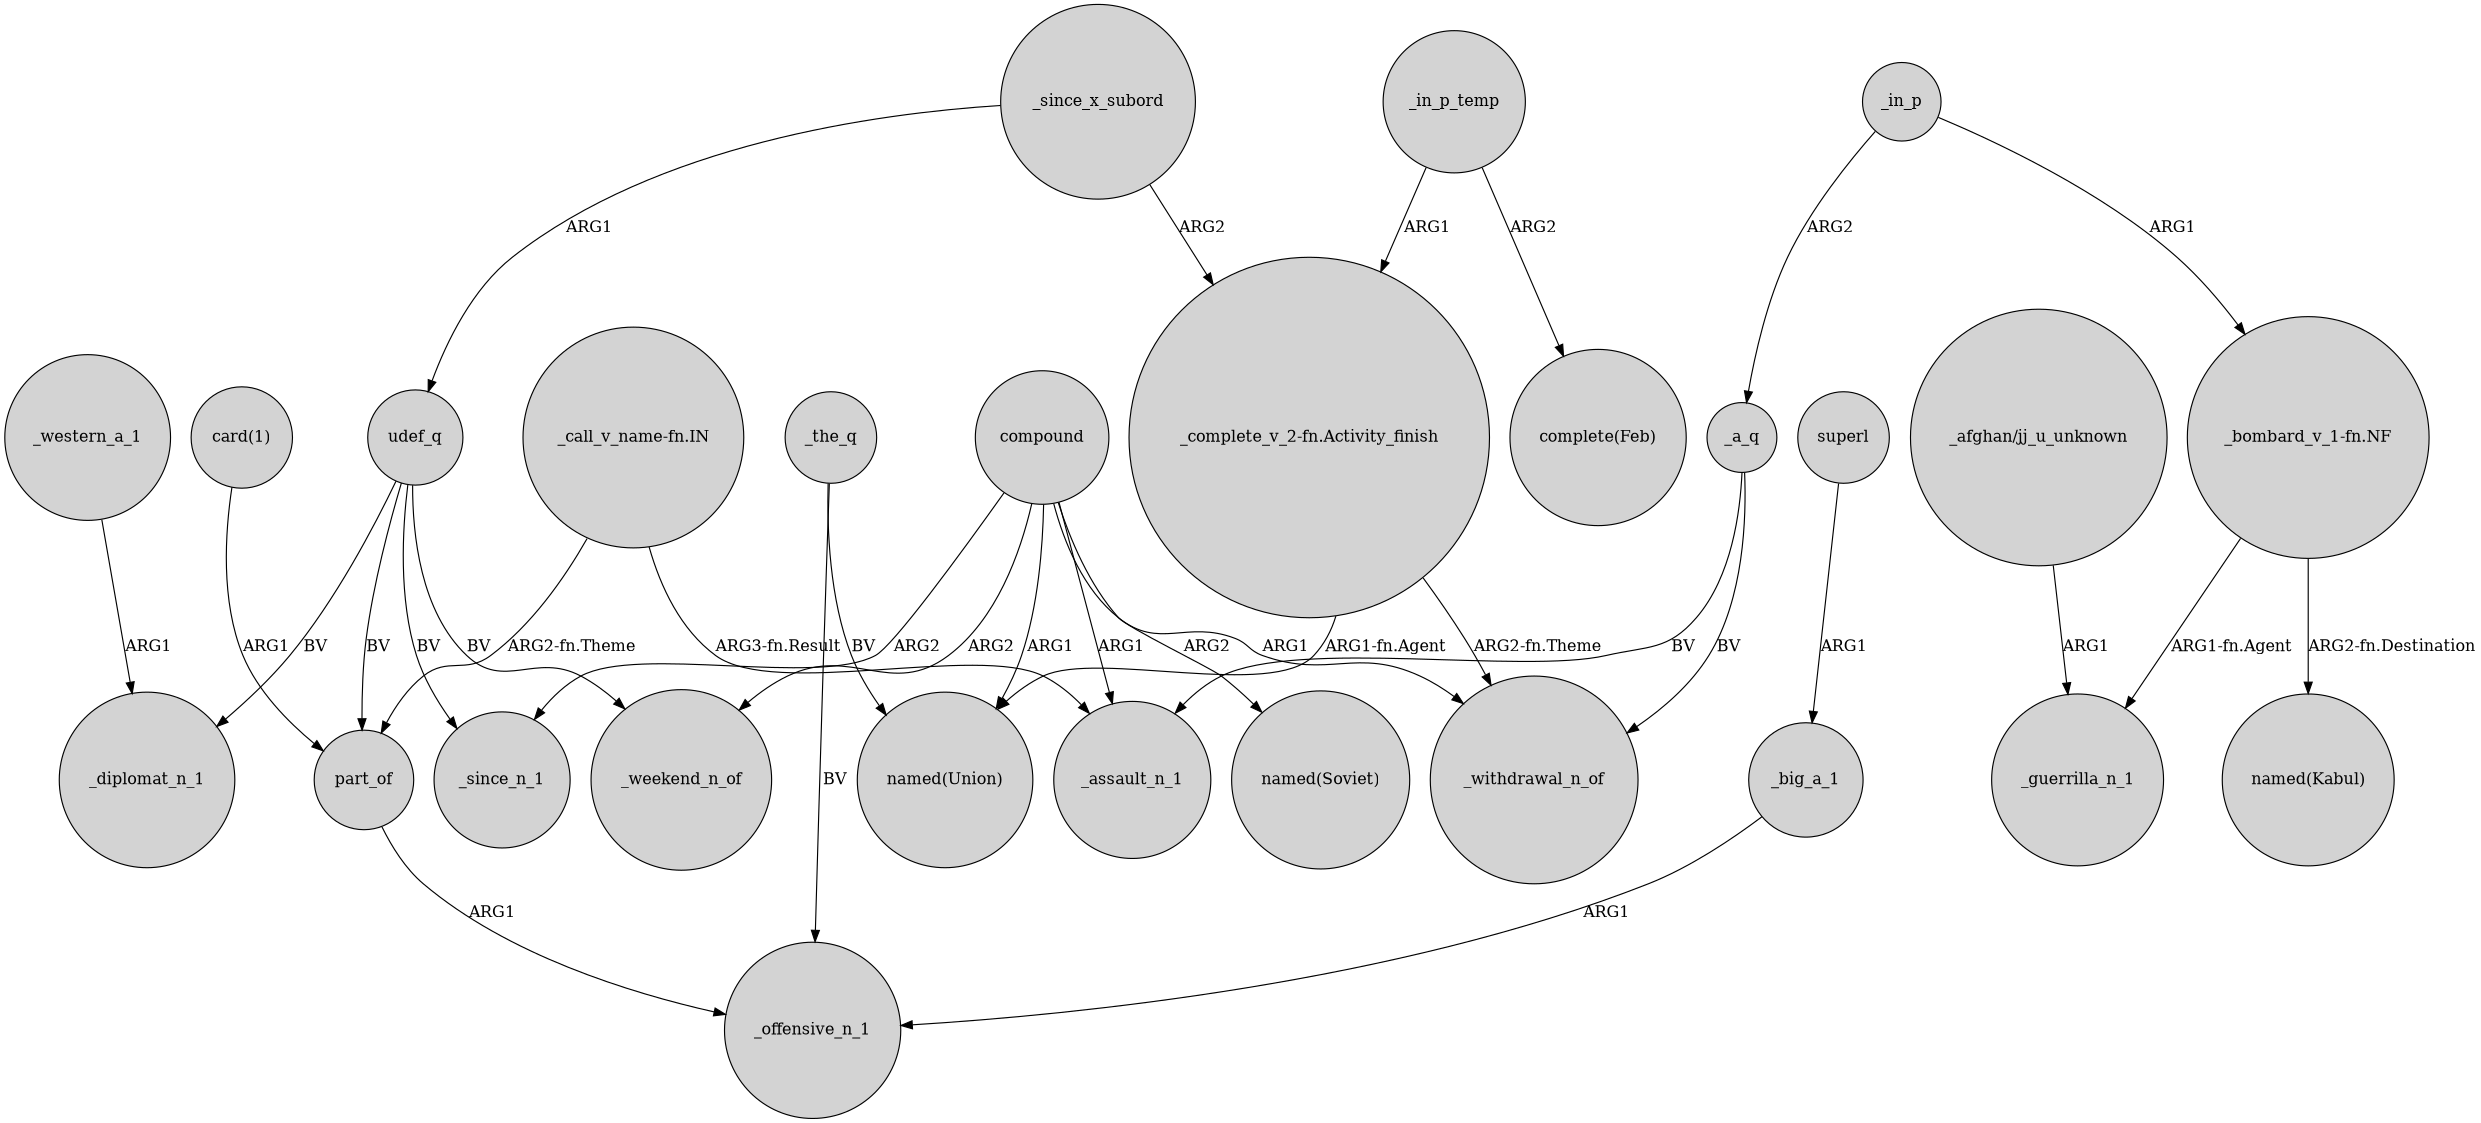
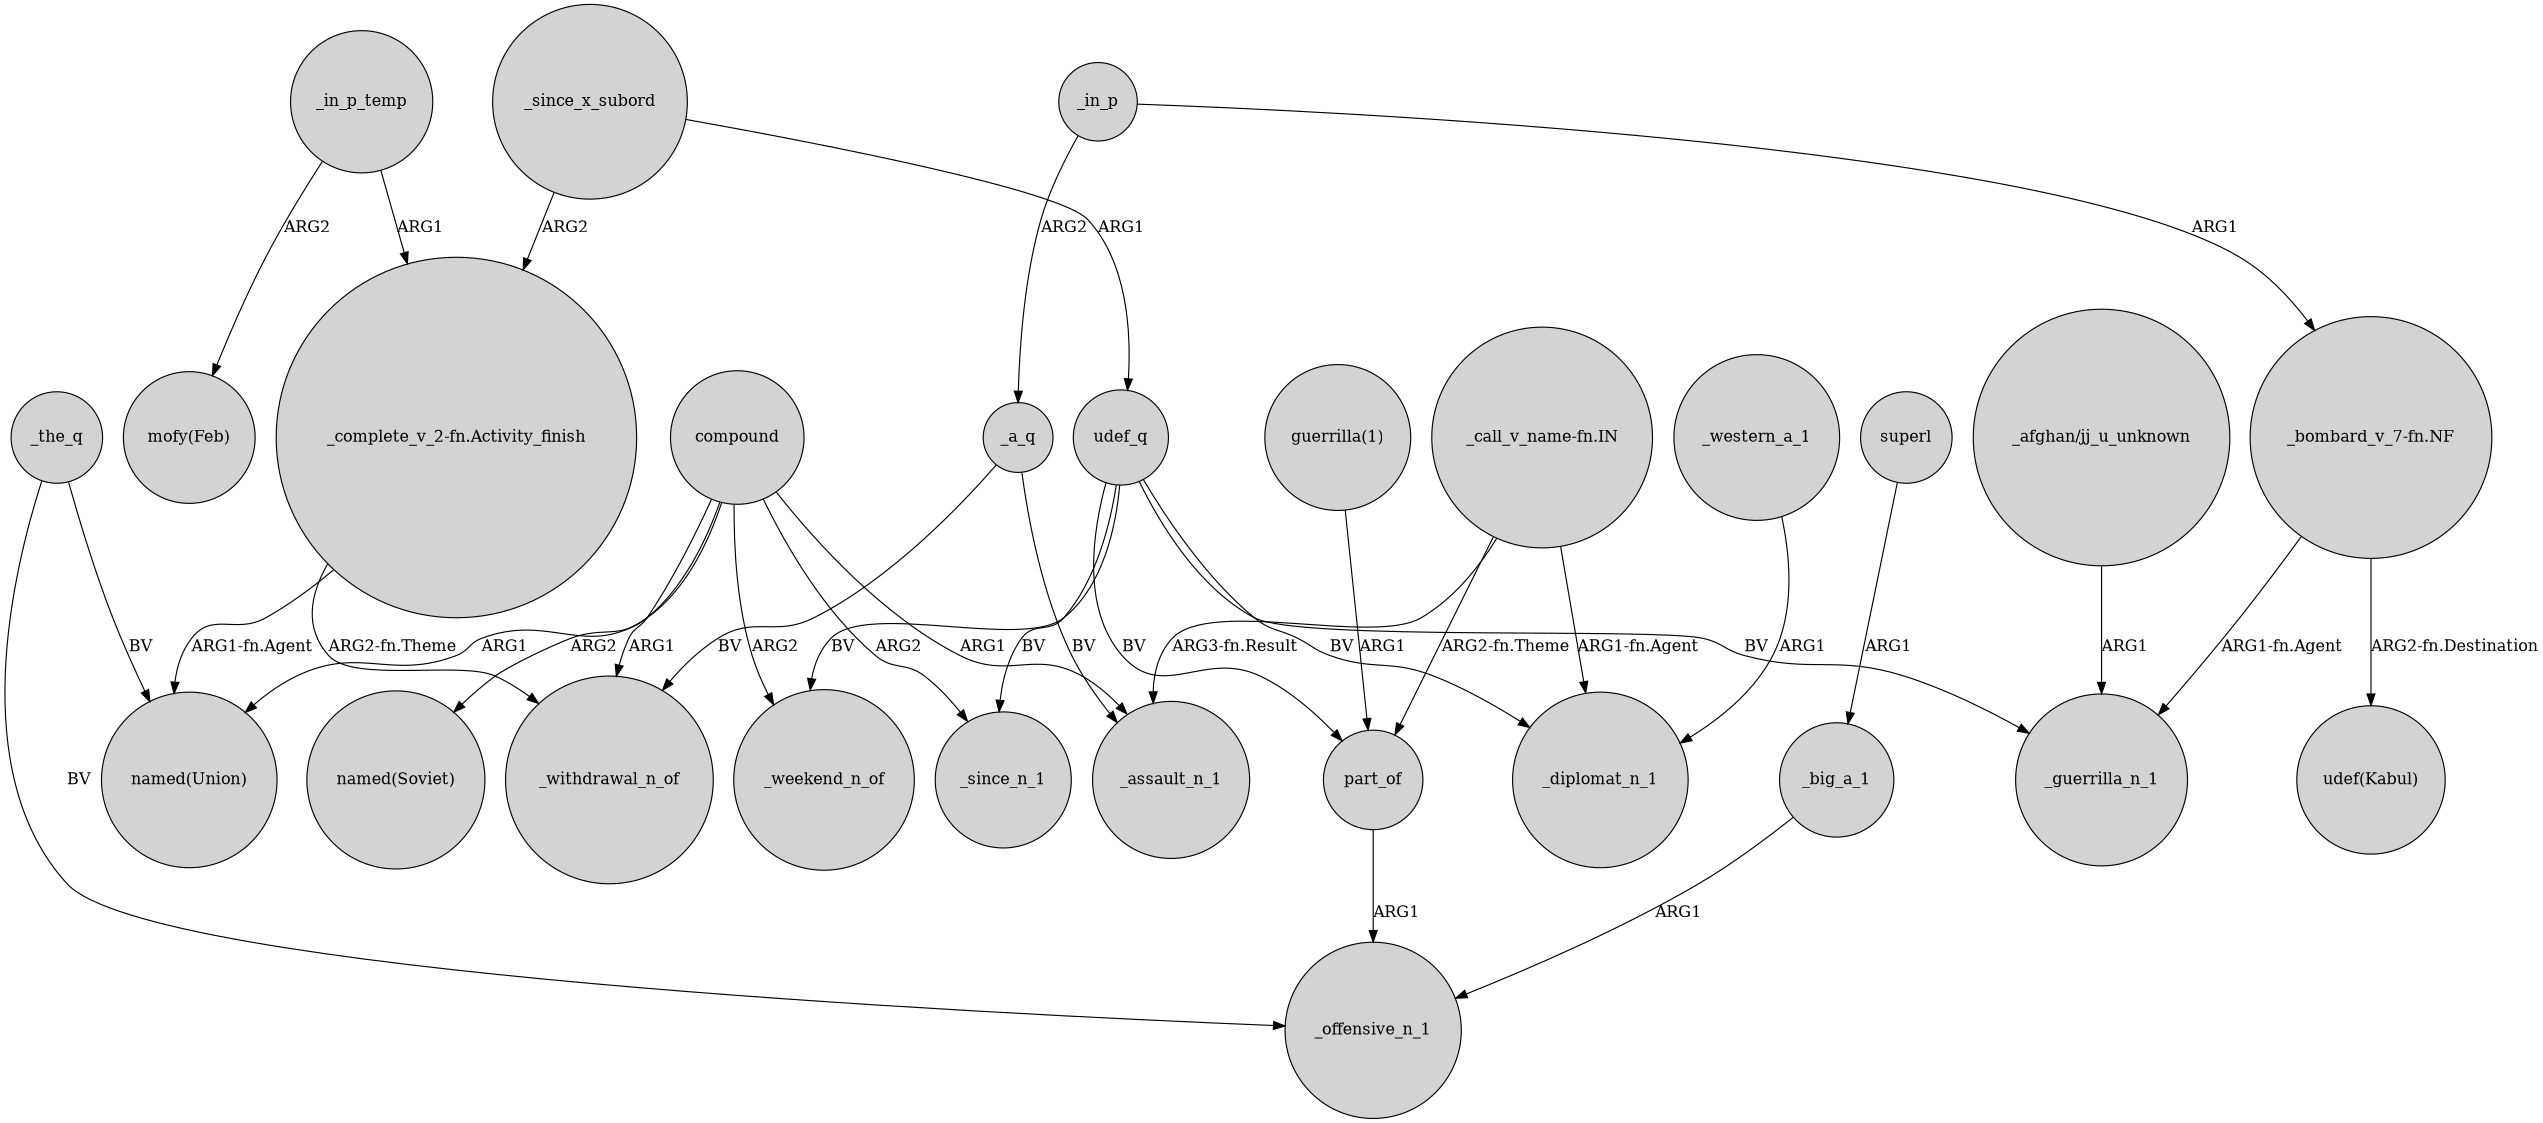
(242, 438) -> (1338, 438)
(1598, 438) -> (189, 438)
(2308, 438) -> (2371, 438)
none -> (1572, 614)
none -> (1554, 633)
(2308, 780) -> (2371, 780)
